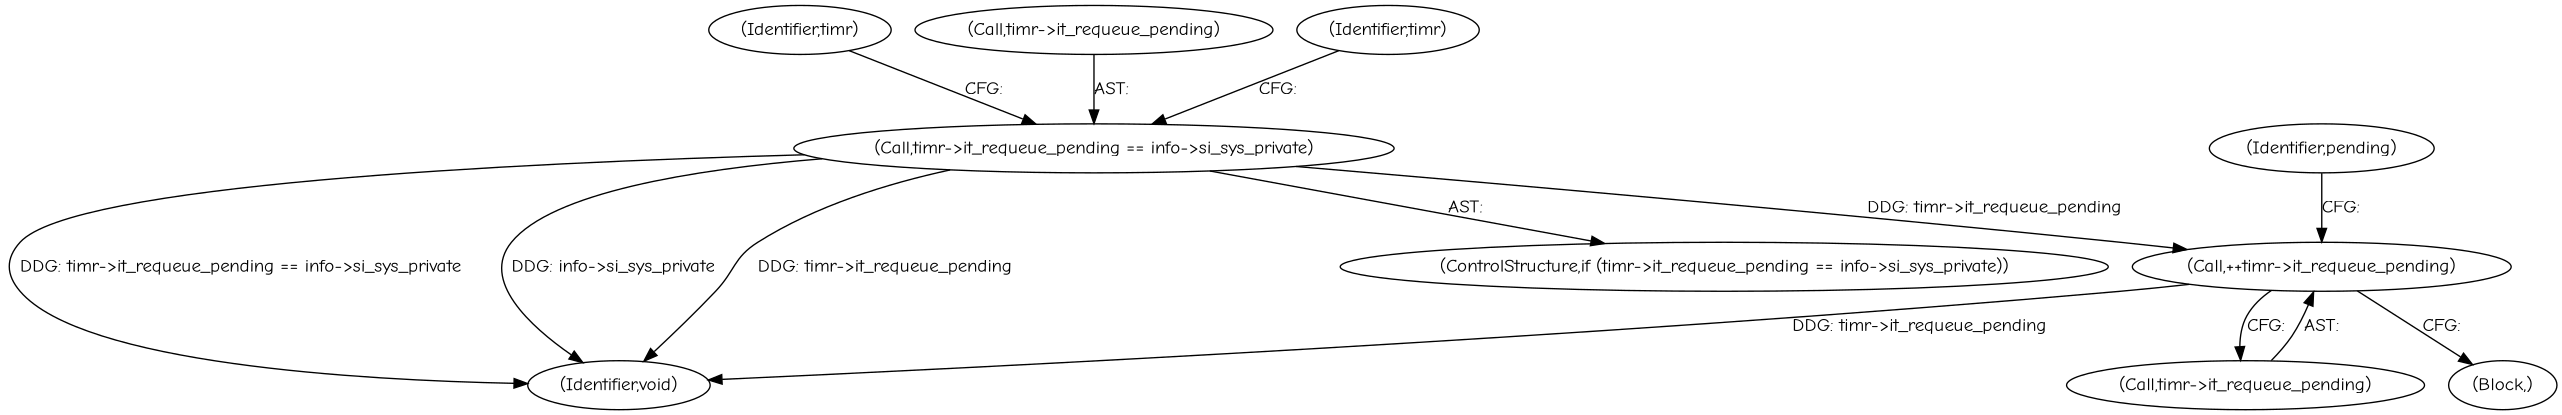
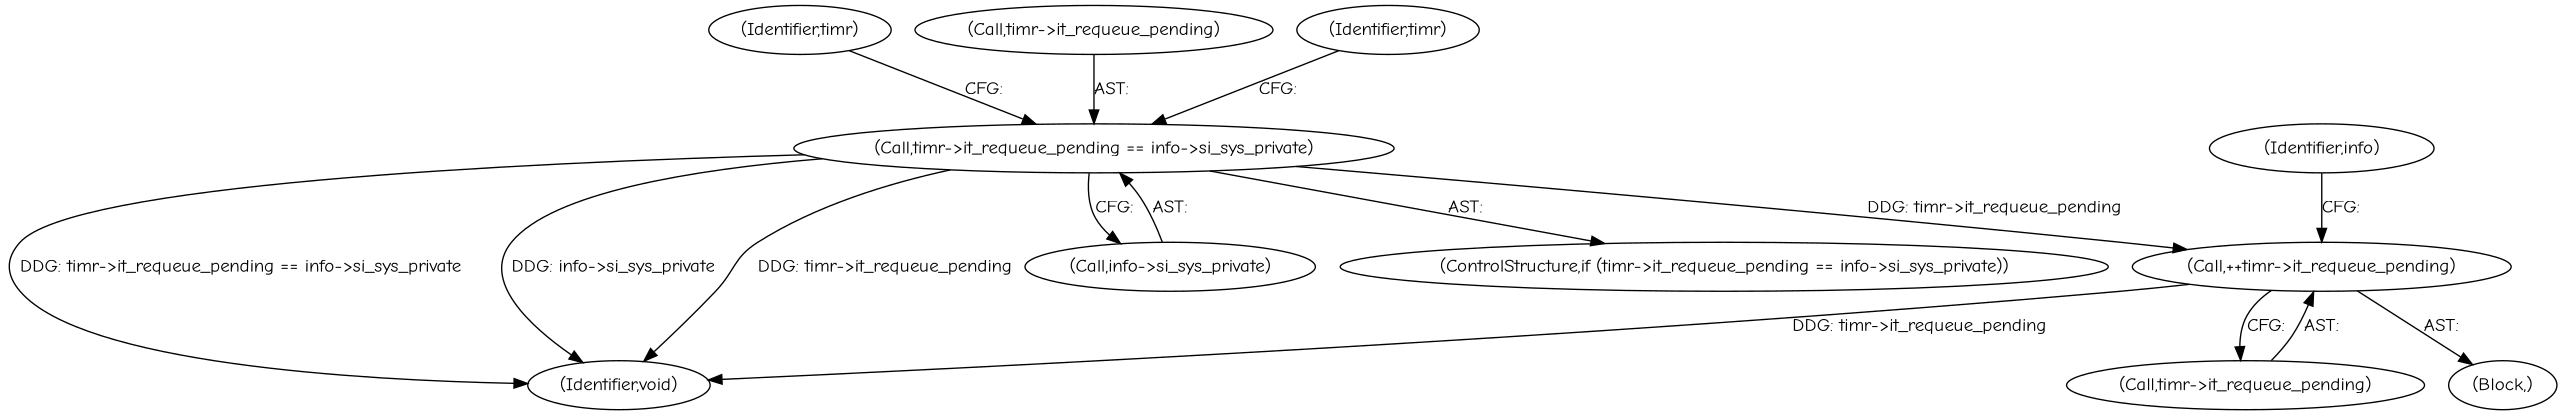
(2322, 148) -> (2322, 148)
none -> (1170, 267)
(2445, 326) -> (2445, 326)
